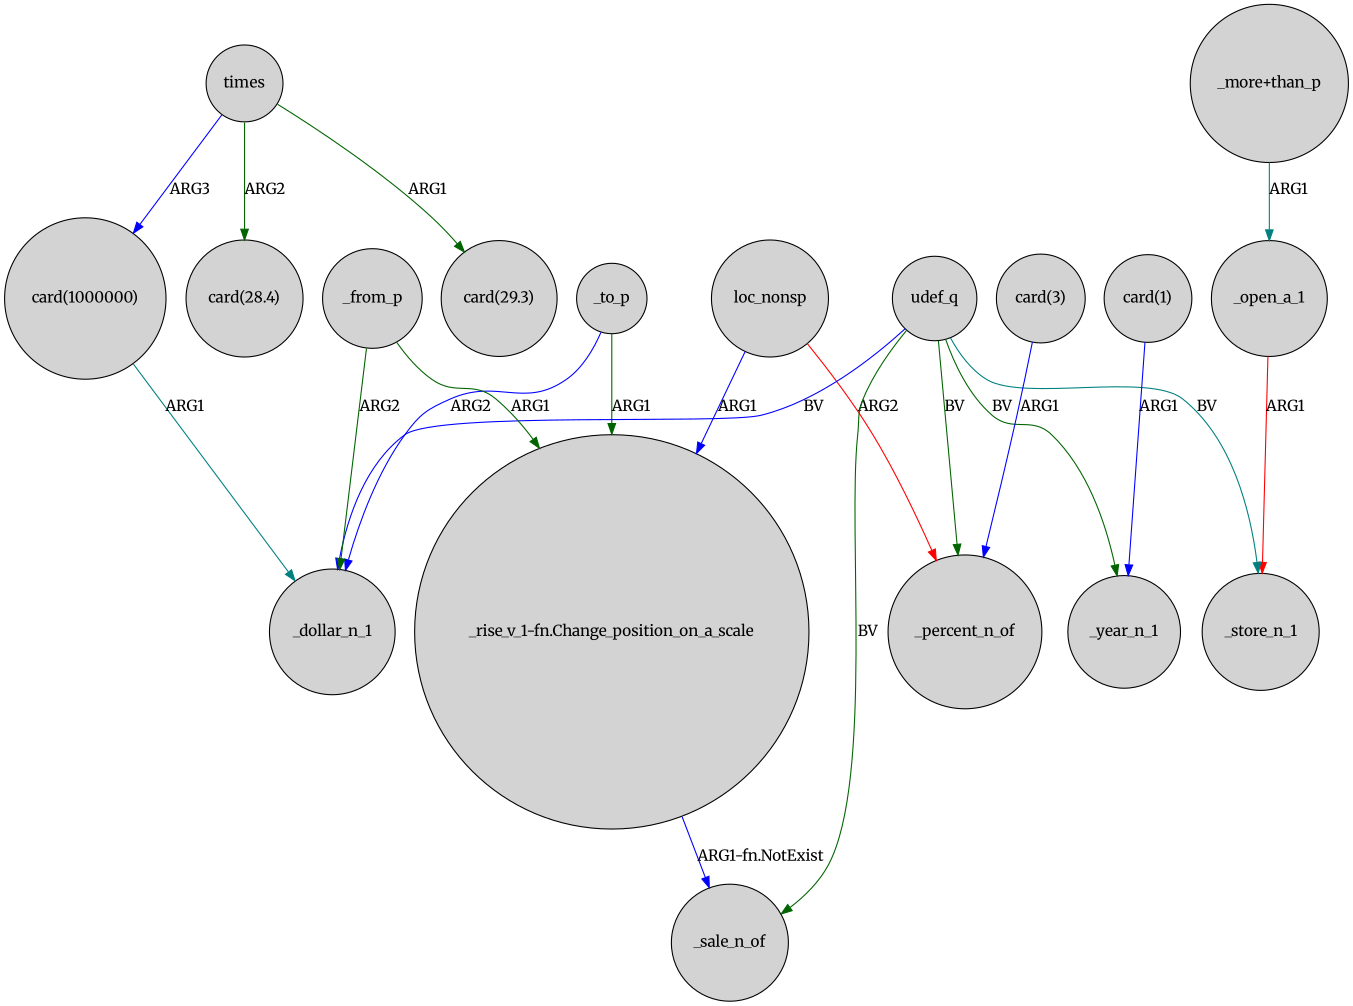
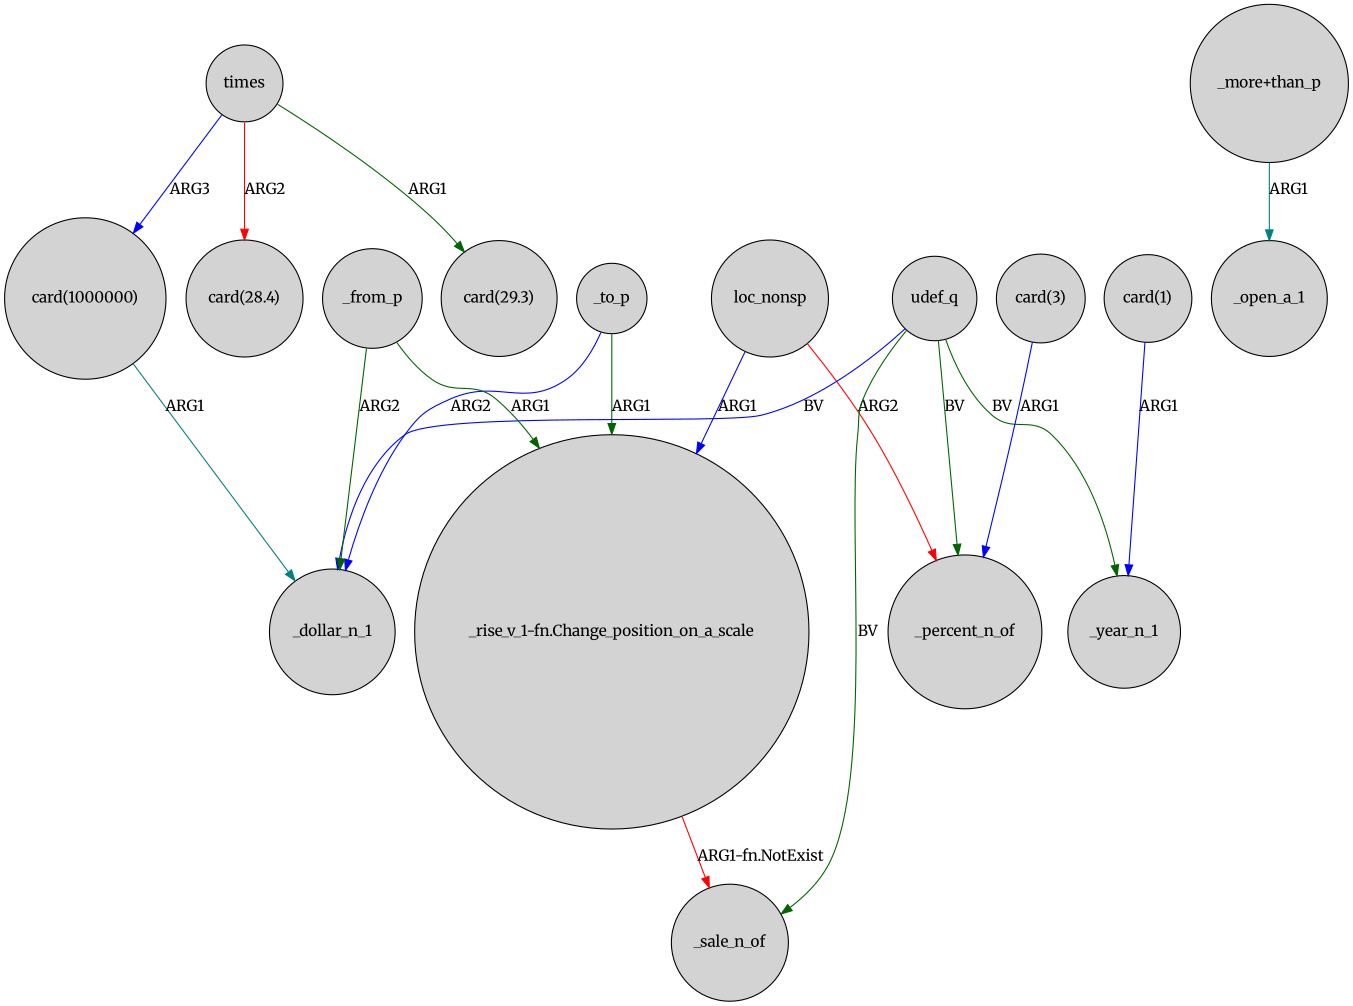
(245, 176) -> (245, 176)
(1261, 632) -> none
(694, 847) -> (694, 847)
